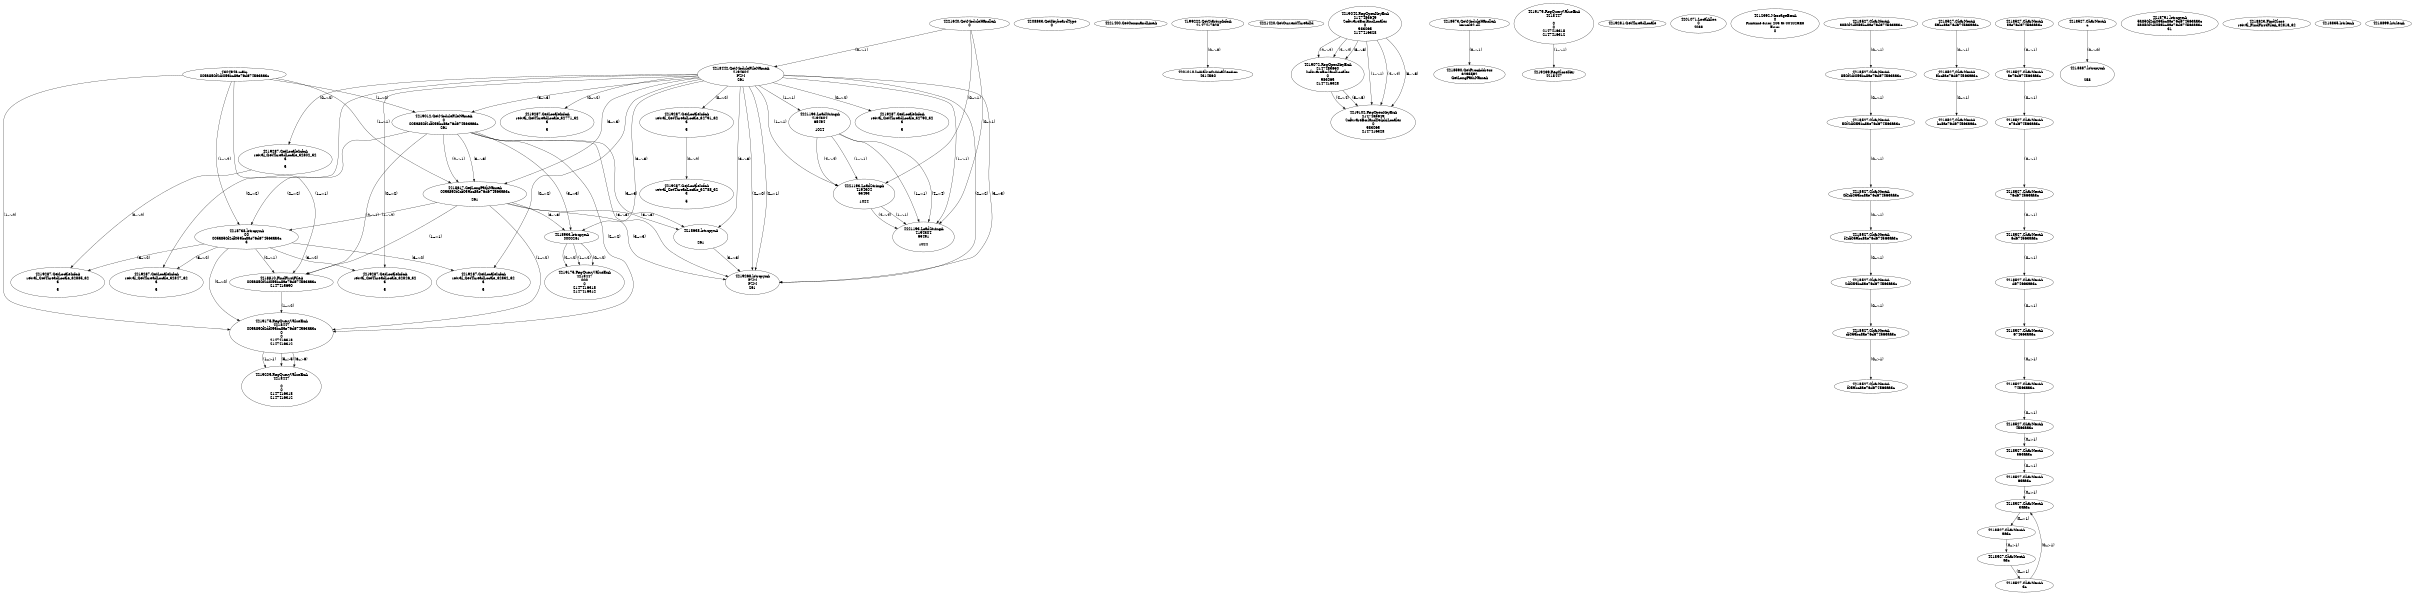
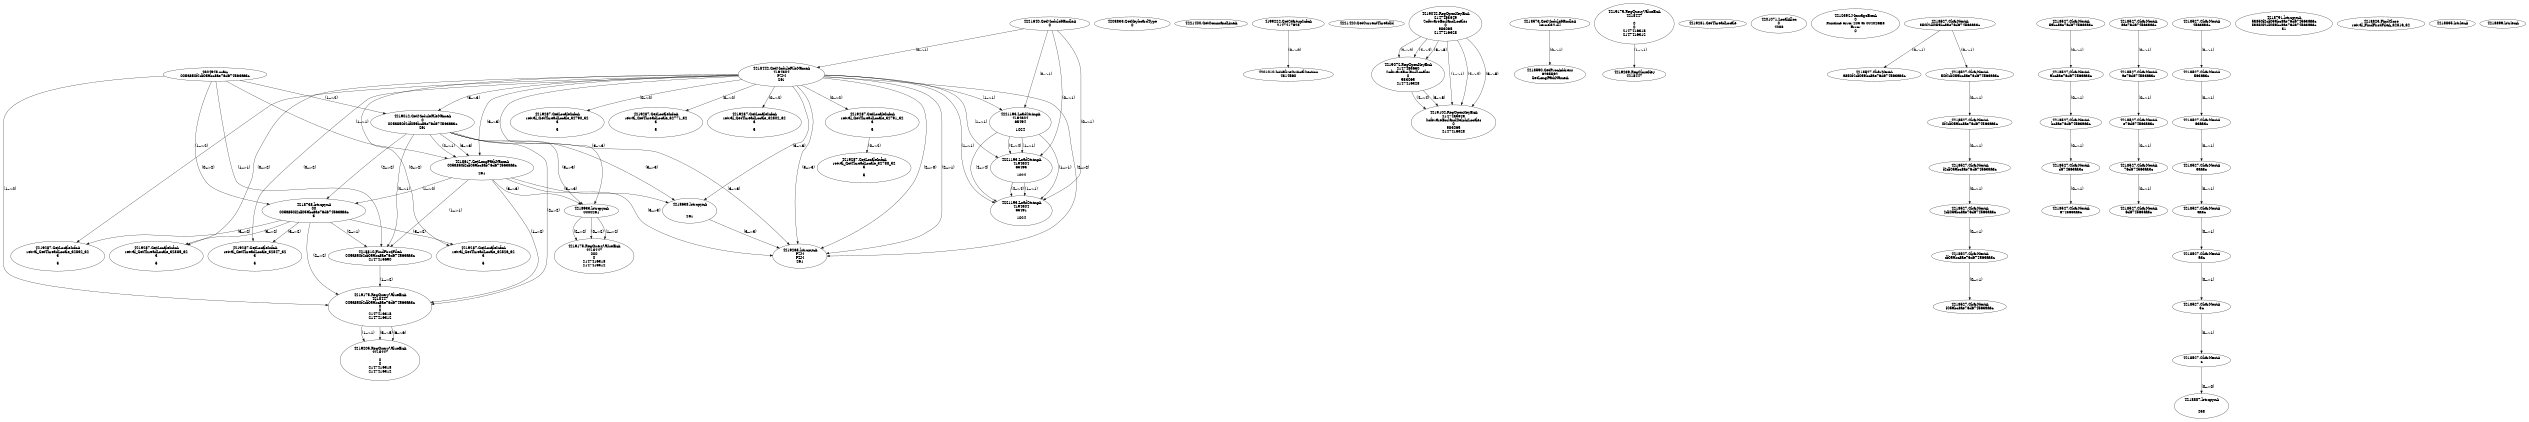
(1871, 48) -> (1913, 48)
none -> (1037, 68)
(153, 199) -> (423, 83)
(2024, 258) -> (2071, 144)
(2024, 386) -> none
(2042, 547) -> (2202, 332)
